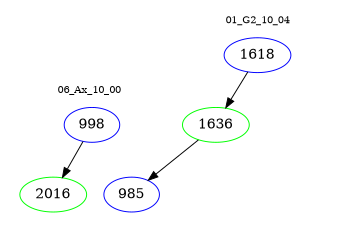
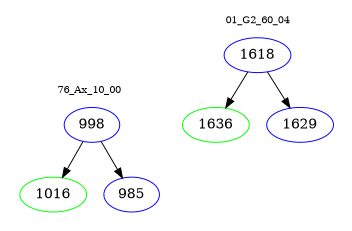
(258, 21) -> (258, 21)
(90, 91) -> (90, 91)
none -> (300, 125)
(177, 157) -> (109, 156)
(53, 195) -> (53, 195)
